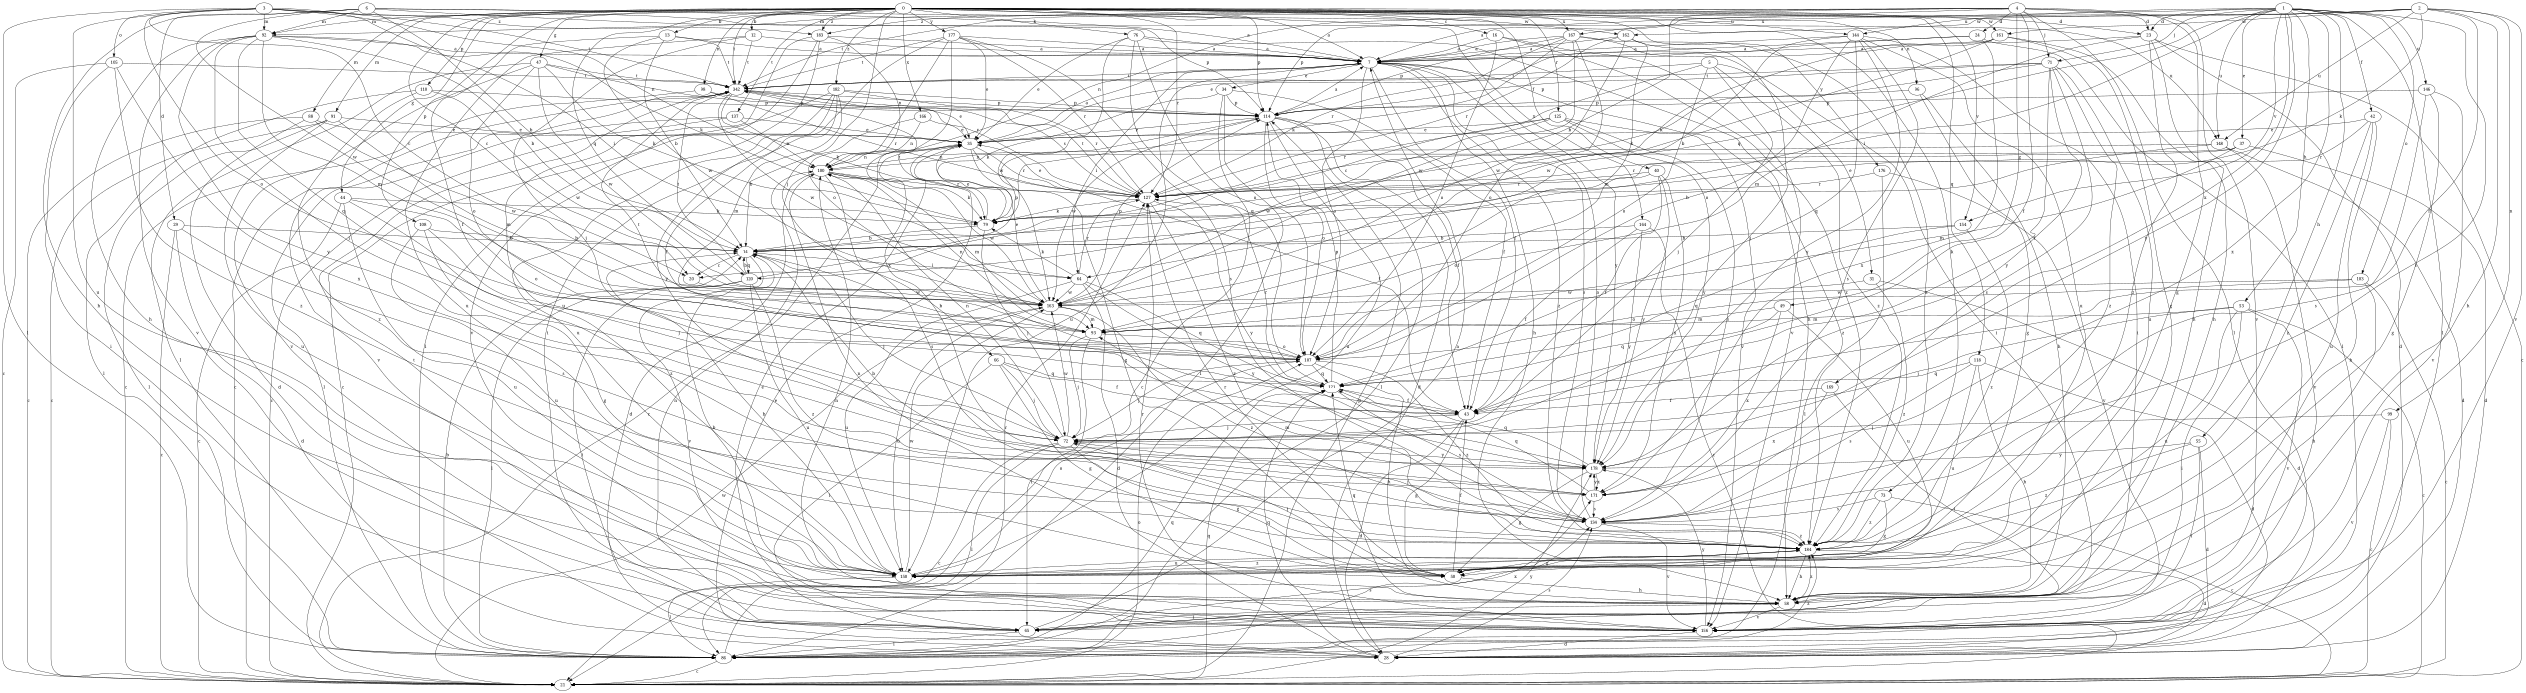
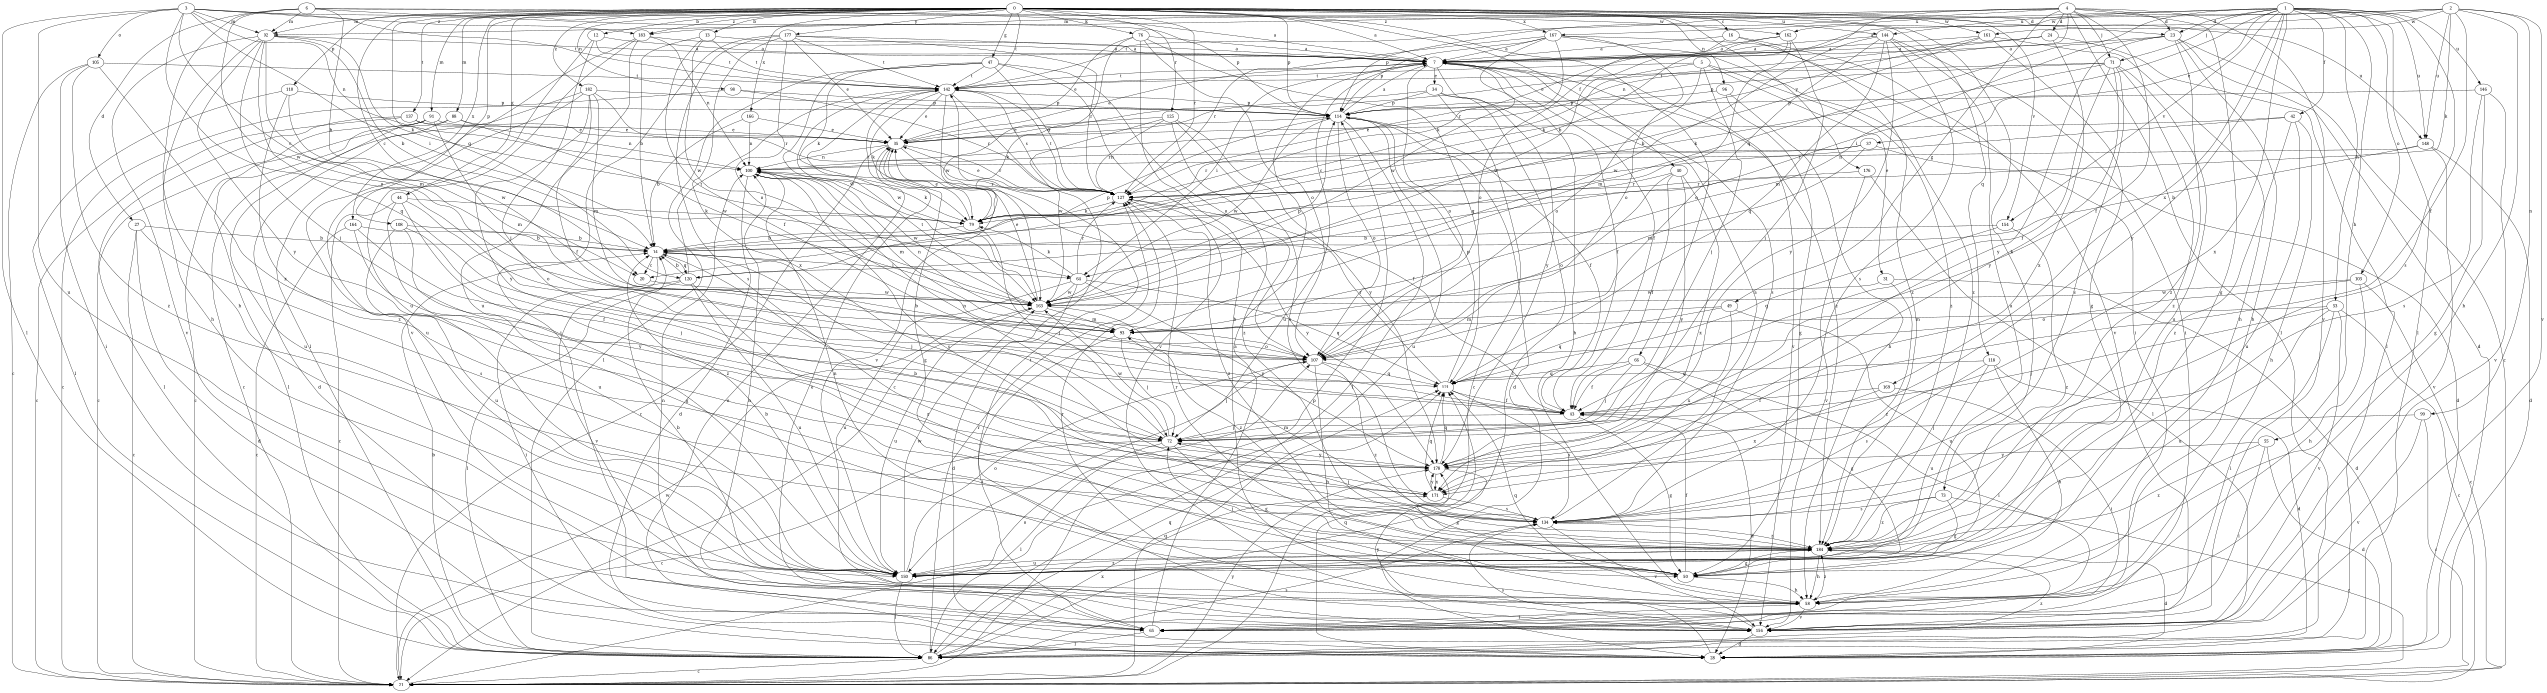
(736, 90) -> (947, 90)
(176, 225) -> (137, 225)
none -> (1860, 315)
